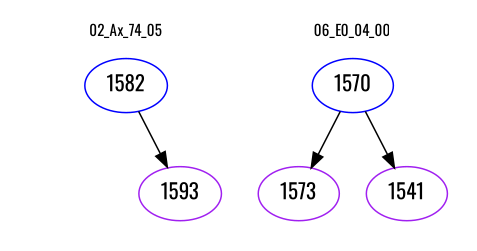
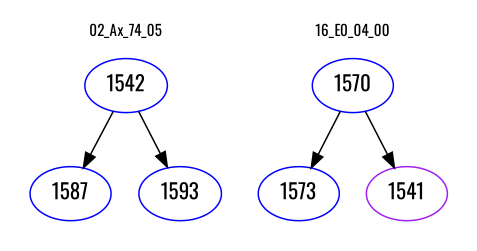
(353, 32) -> (353, 32)
(126, 86) -> (126, 86)
none -> (71, 194)
(180, 194) -> (180, 194)
(299, 194) -> (299, 194)
